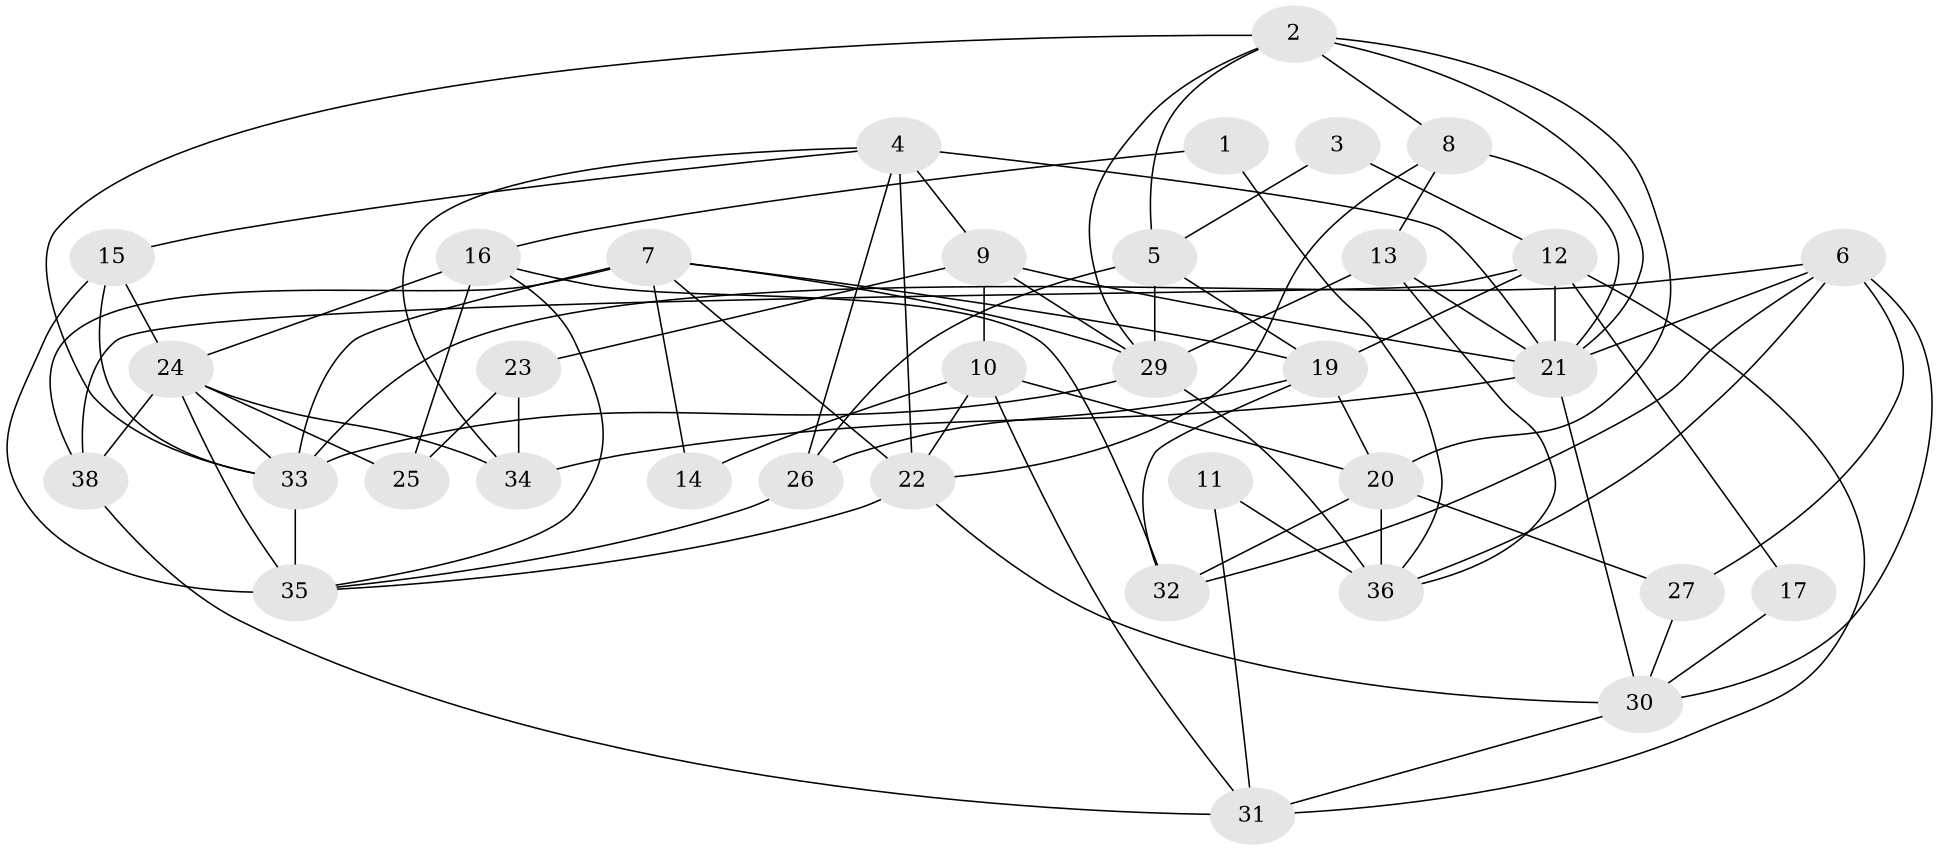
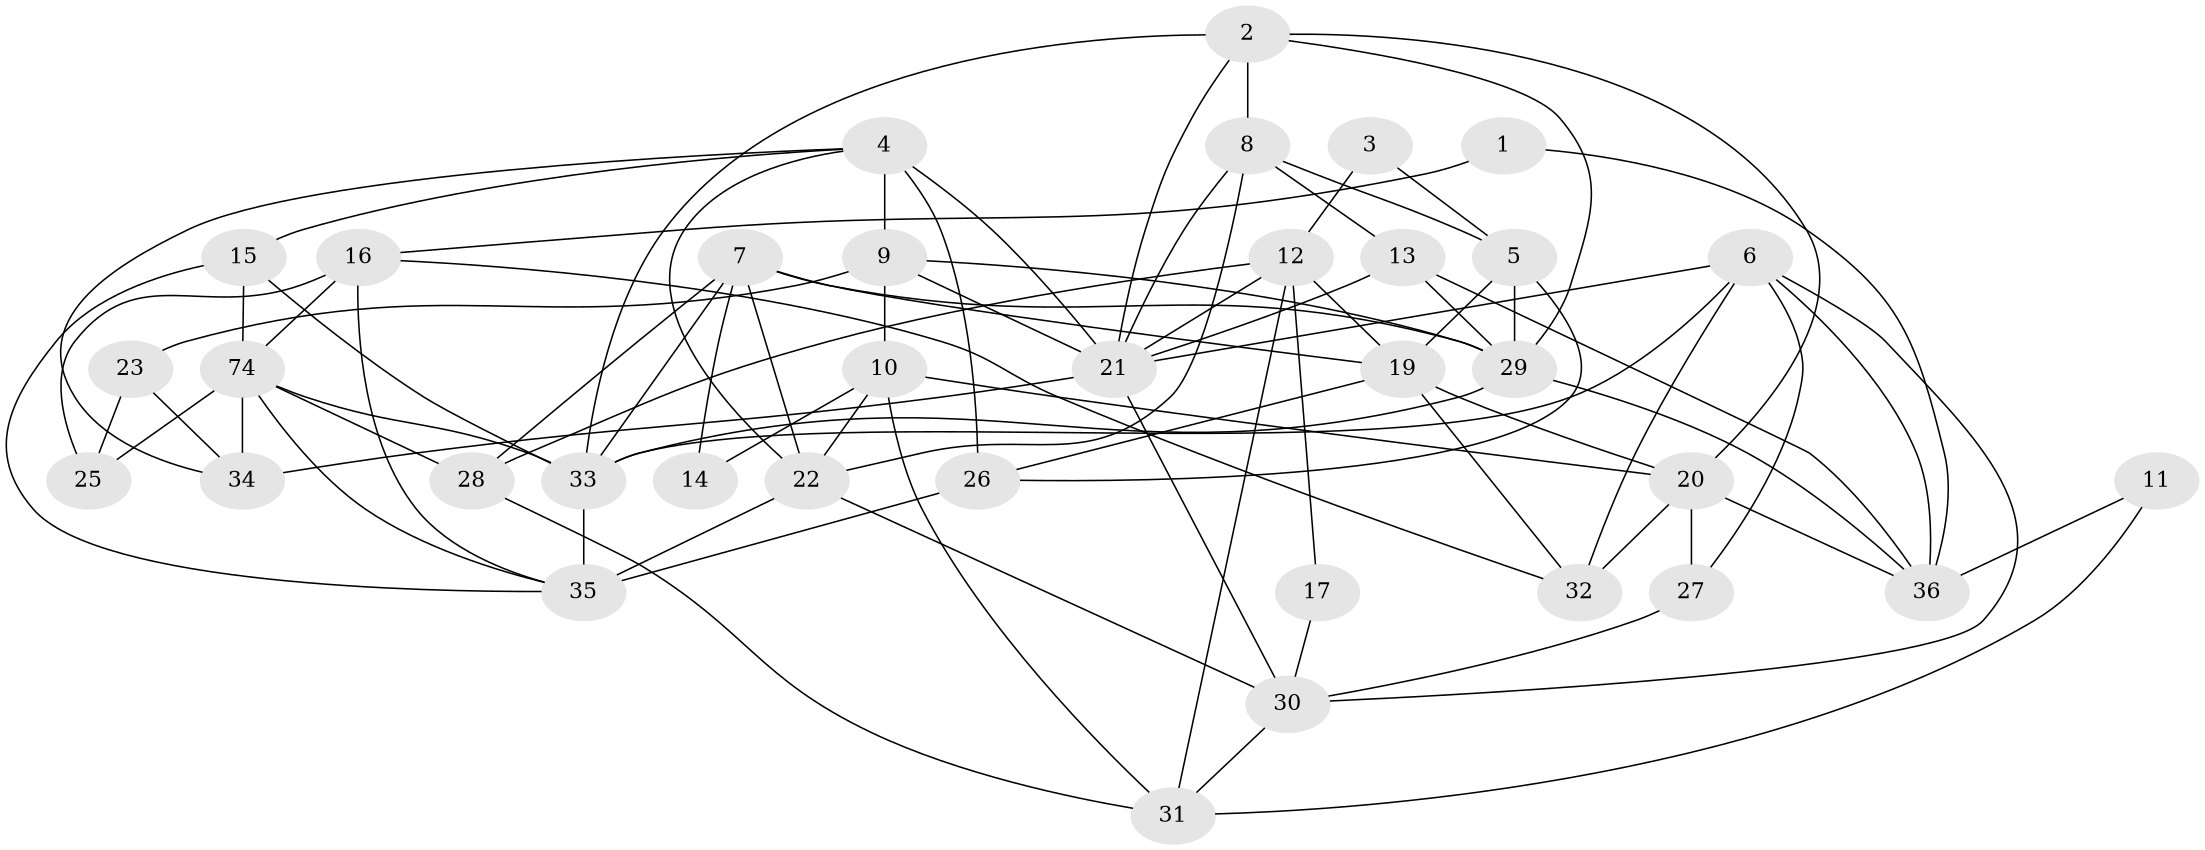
(1170, 119) -> (1383, 199)
(171, 369) -> (242, 369)
(86, 481) -> (472, 481)
